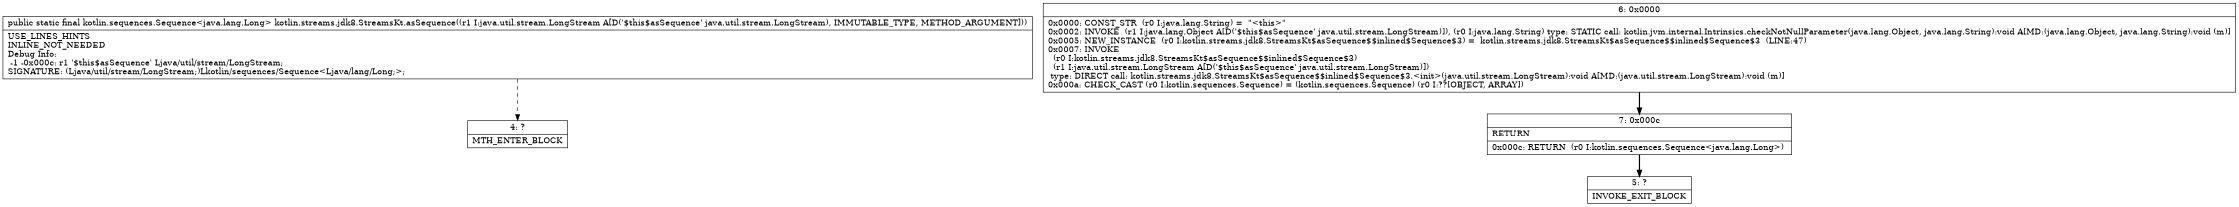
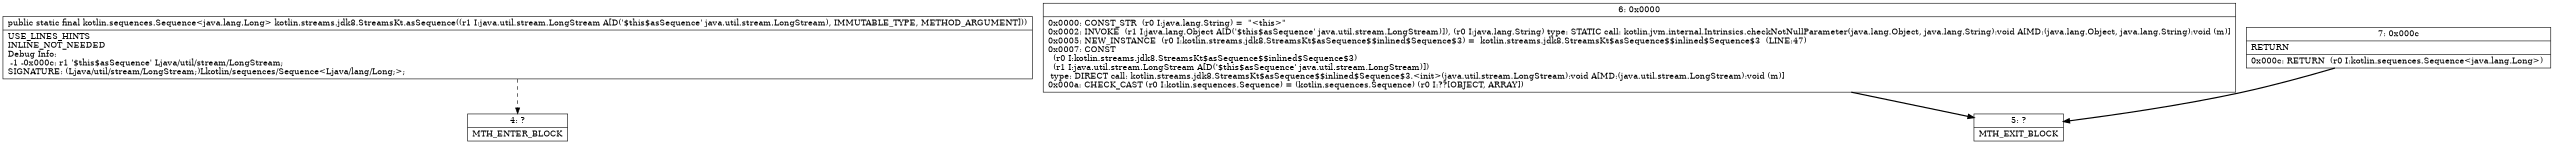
(1086, 50) -> (1084, 50)
(1639, 100) -> (1910, 104)
(1639, 196) -> (2019, 134)
